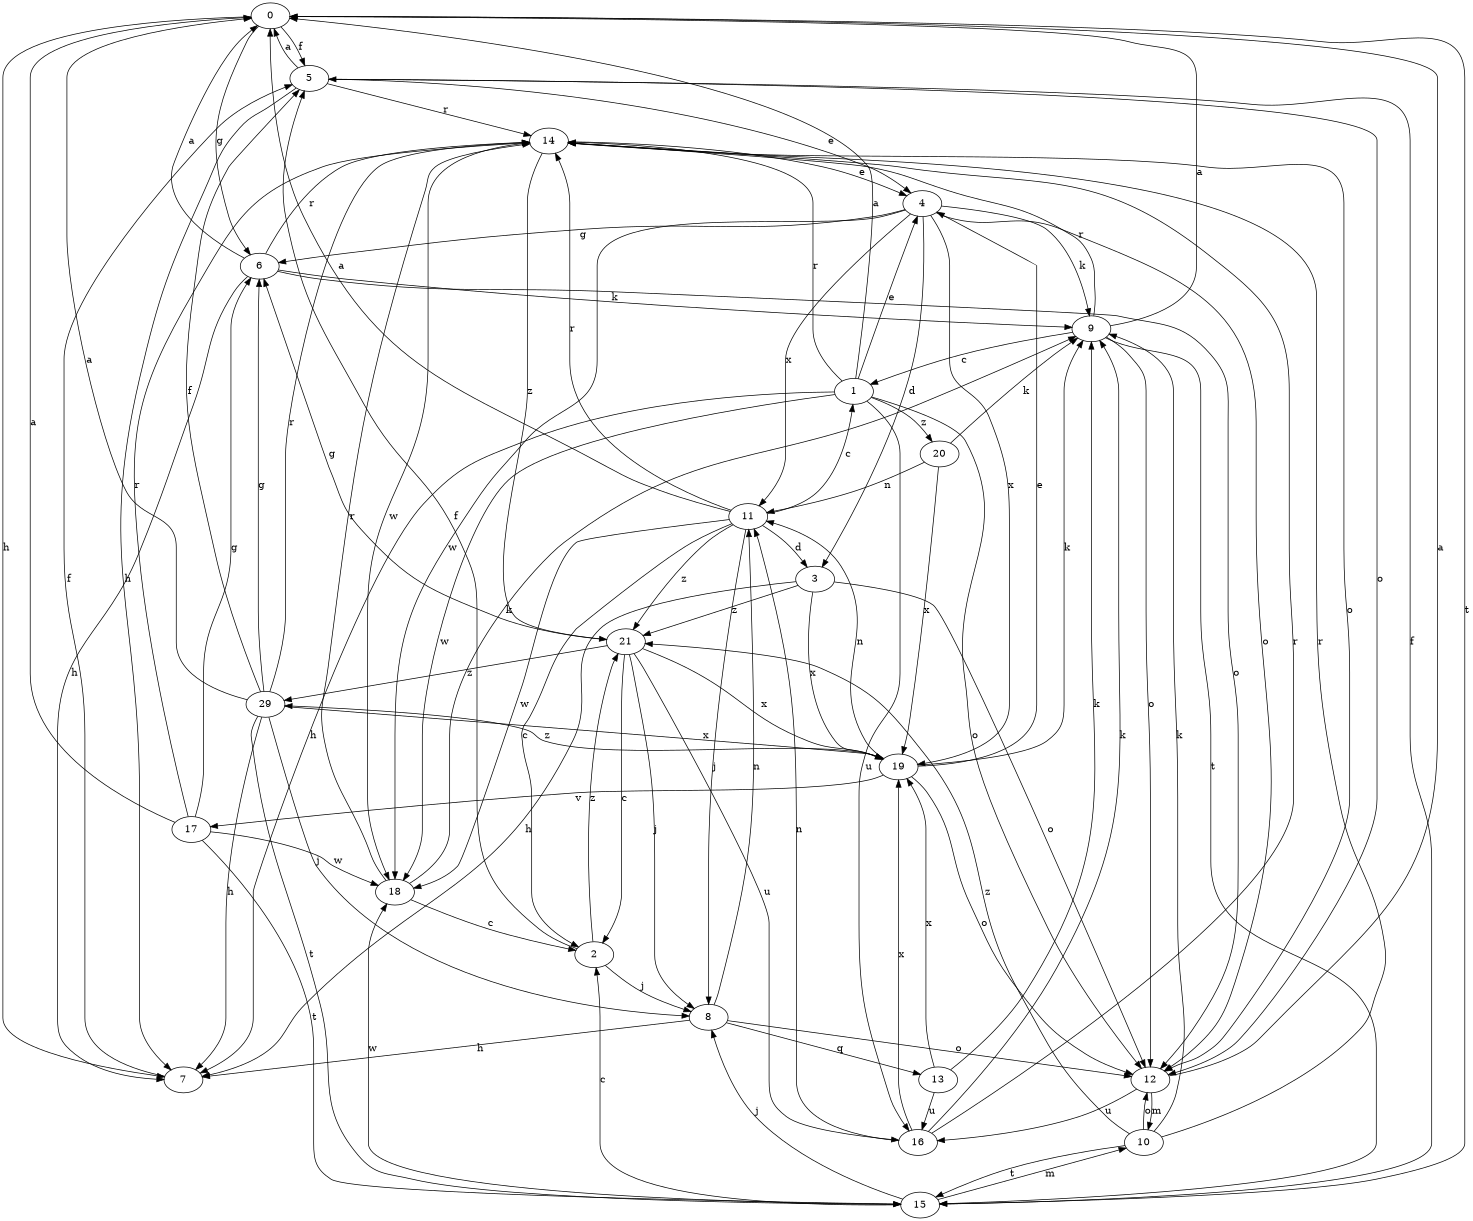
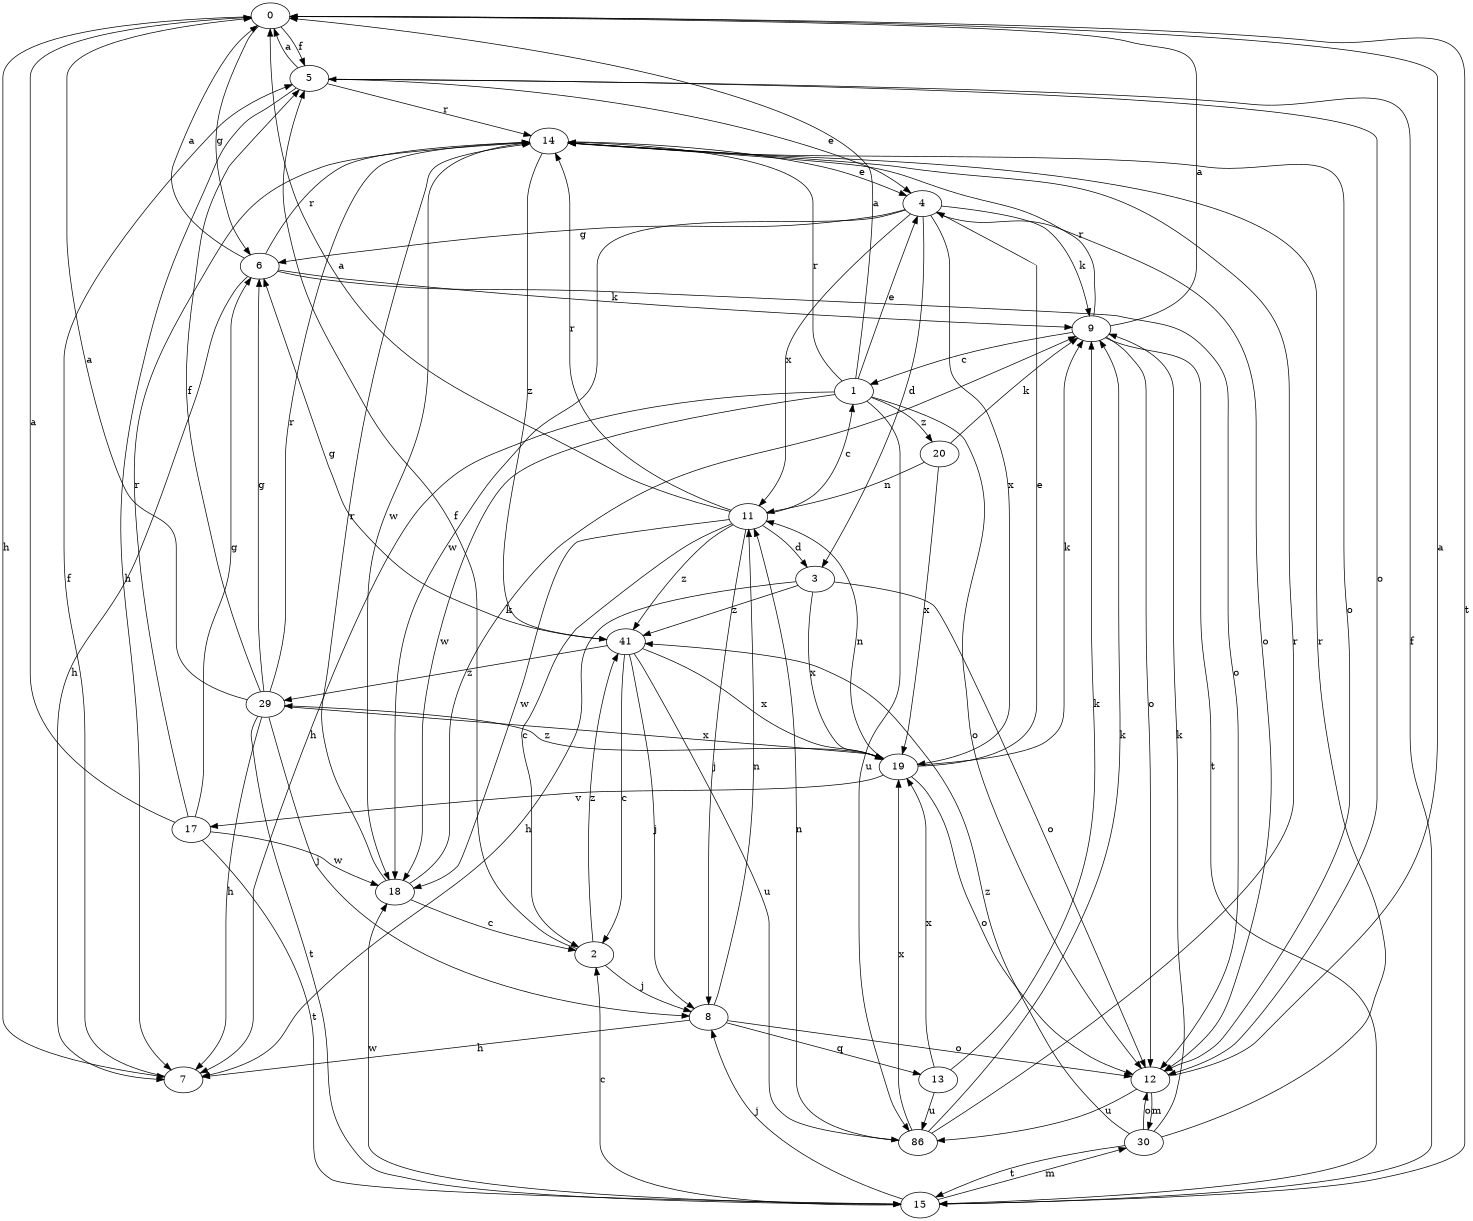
(626, 642) -> (626, 642)
(918, 1142) -> (918, 1142)
(1144, 1142) -> (1144, 1142)
